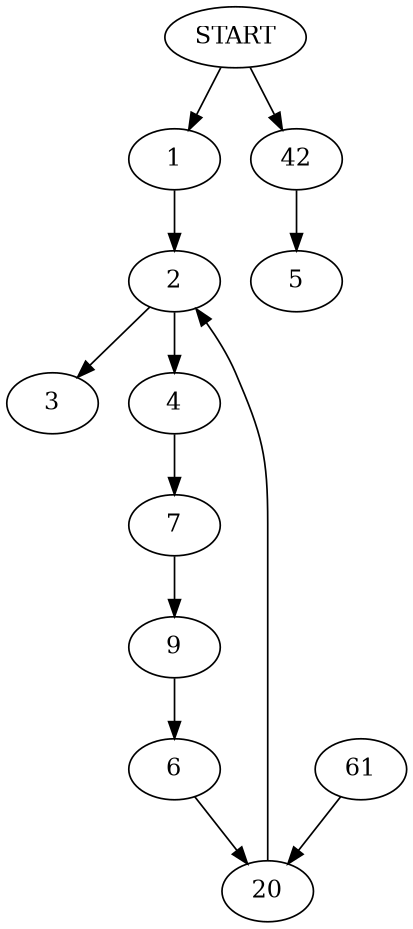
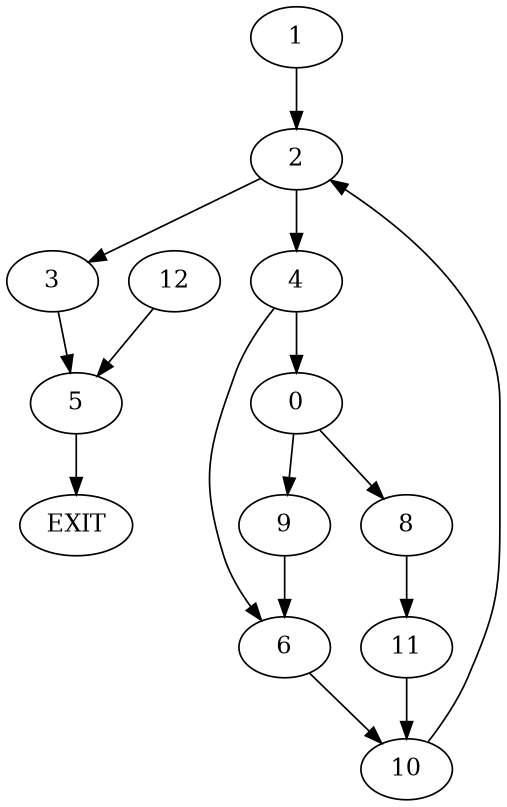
(236, 37) -> none
(297, 159) -> (175, 281)
none -> (63, 333)
none -> (212, 455)
none -> (76, 525)
(175, 525) -> (297, 403)
none -> (407, 525)
(361, 769) -> (407, 647)
(268, 891) -> (407, 769)
